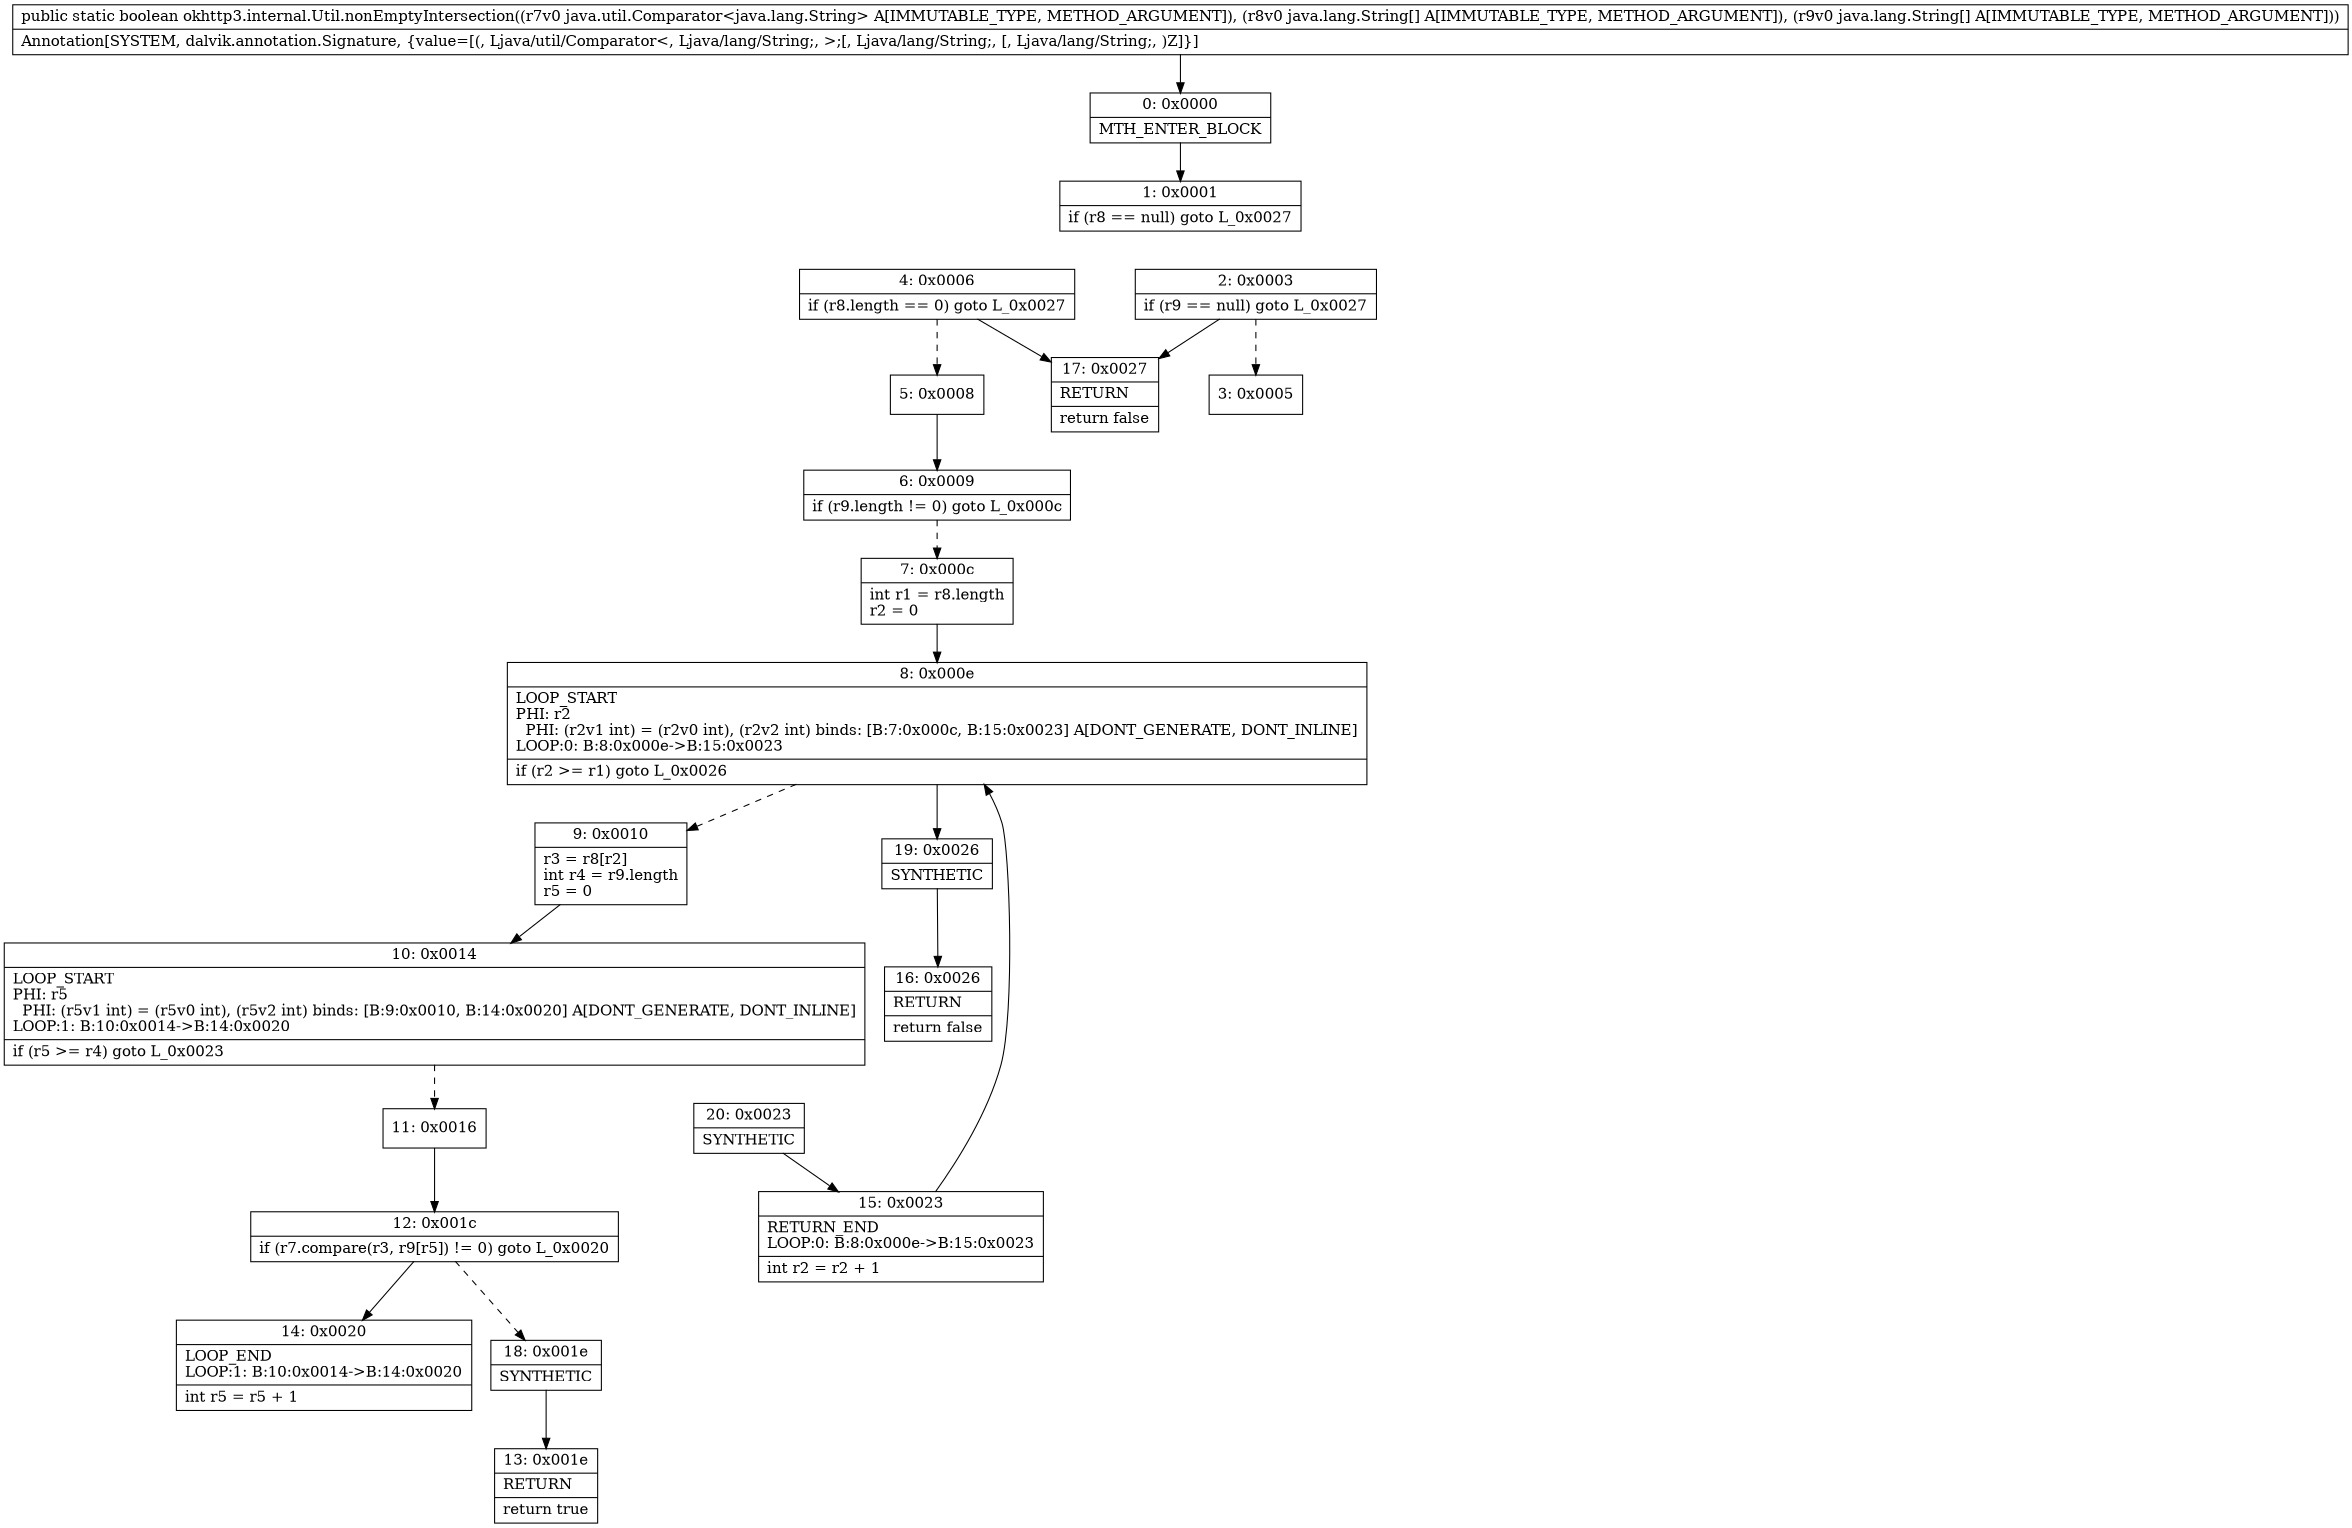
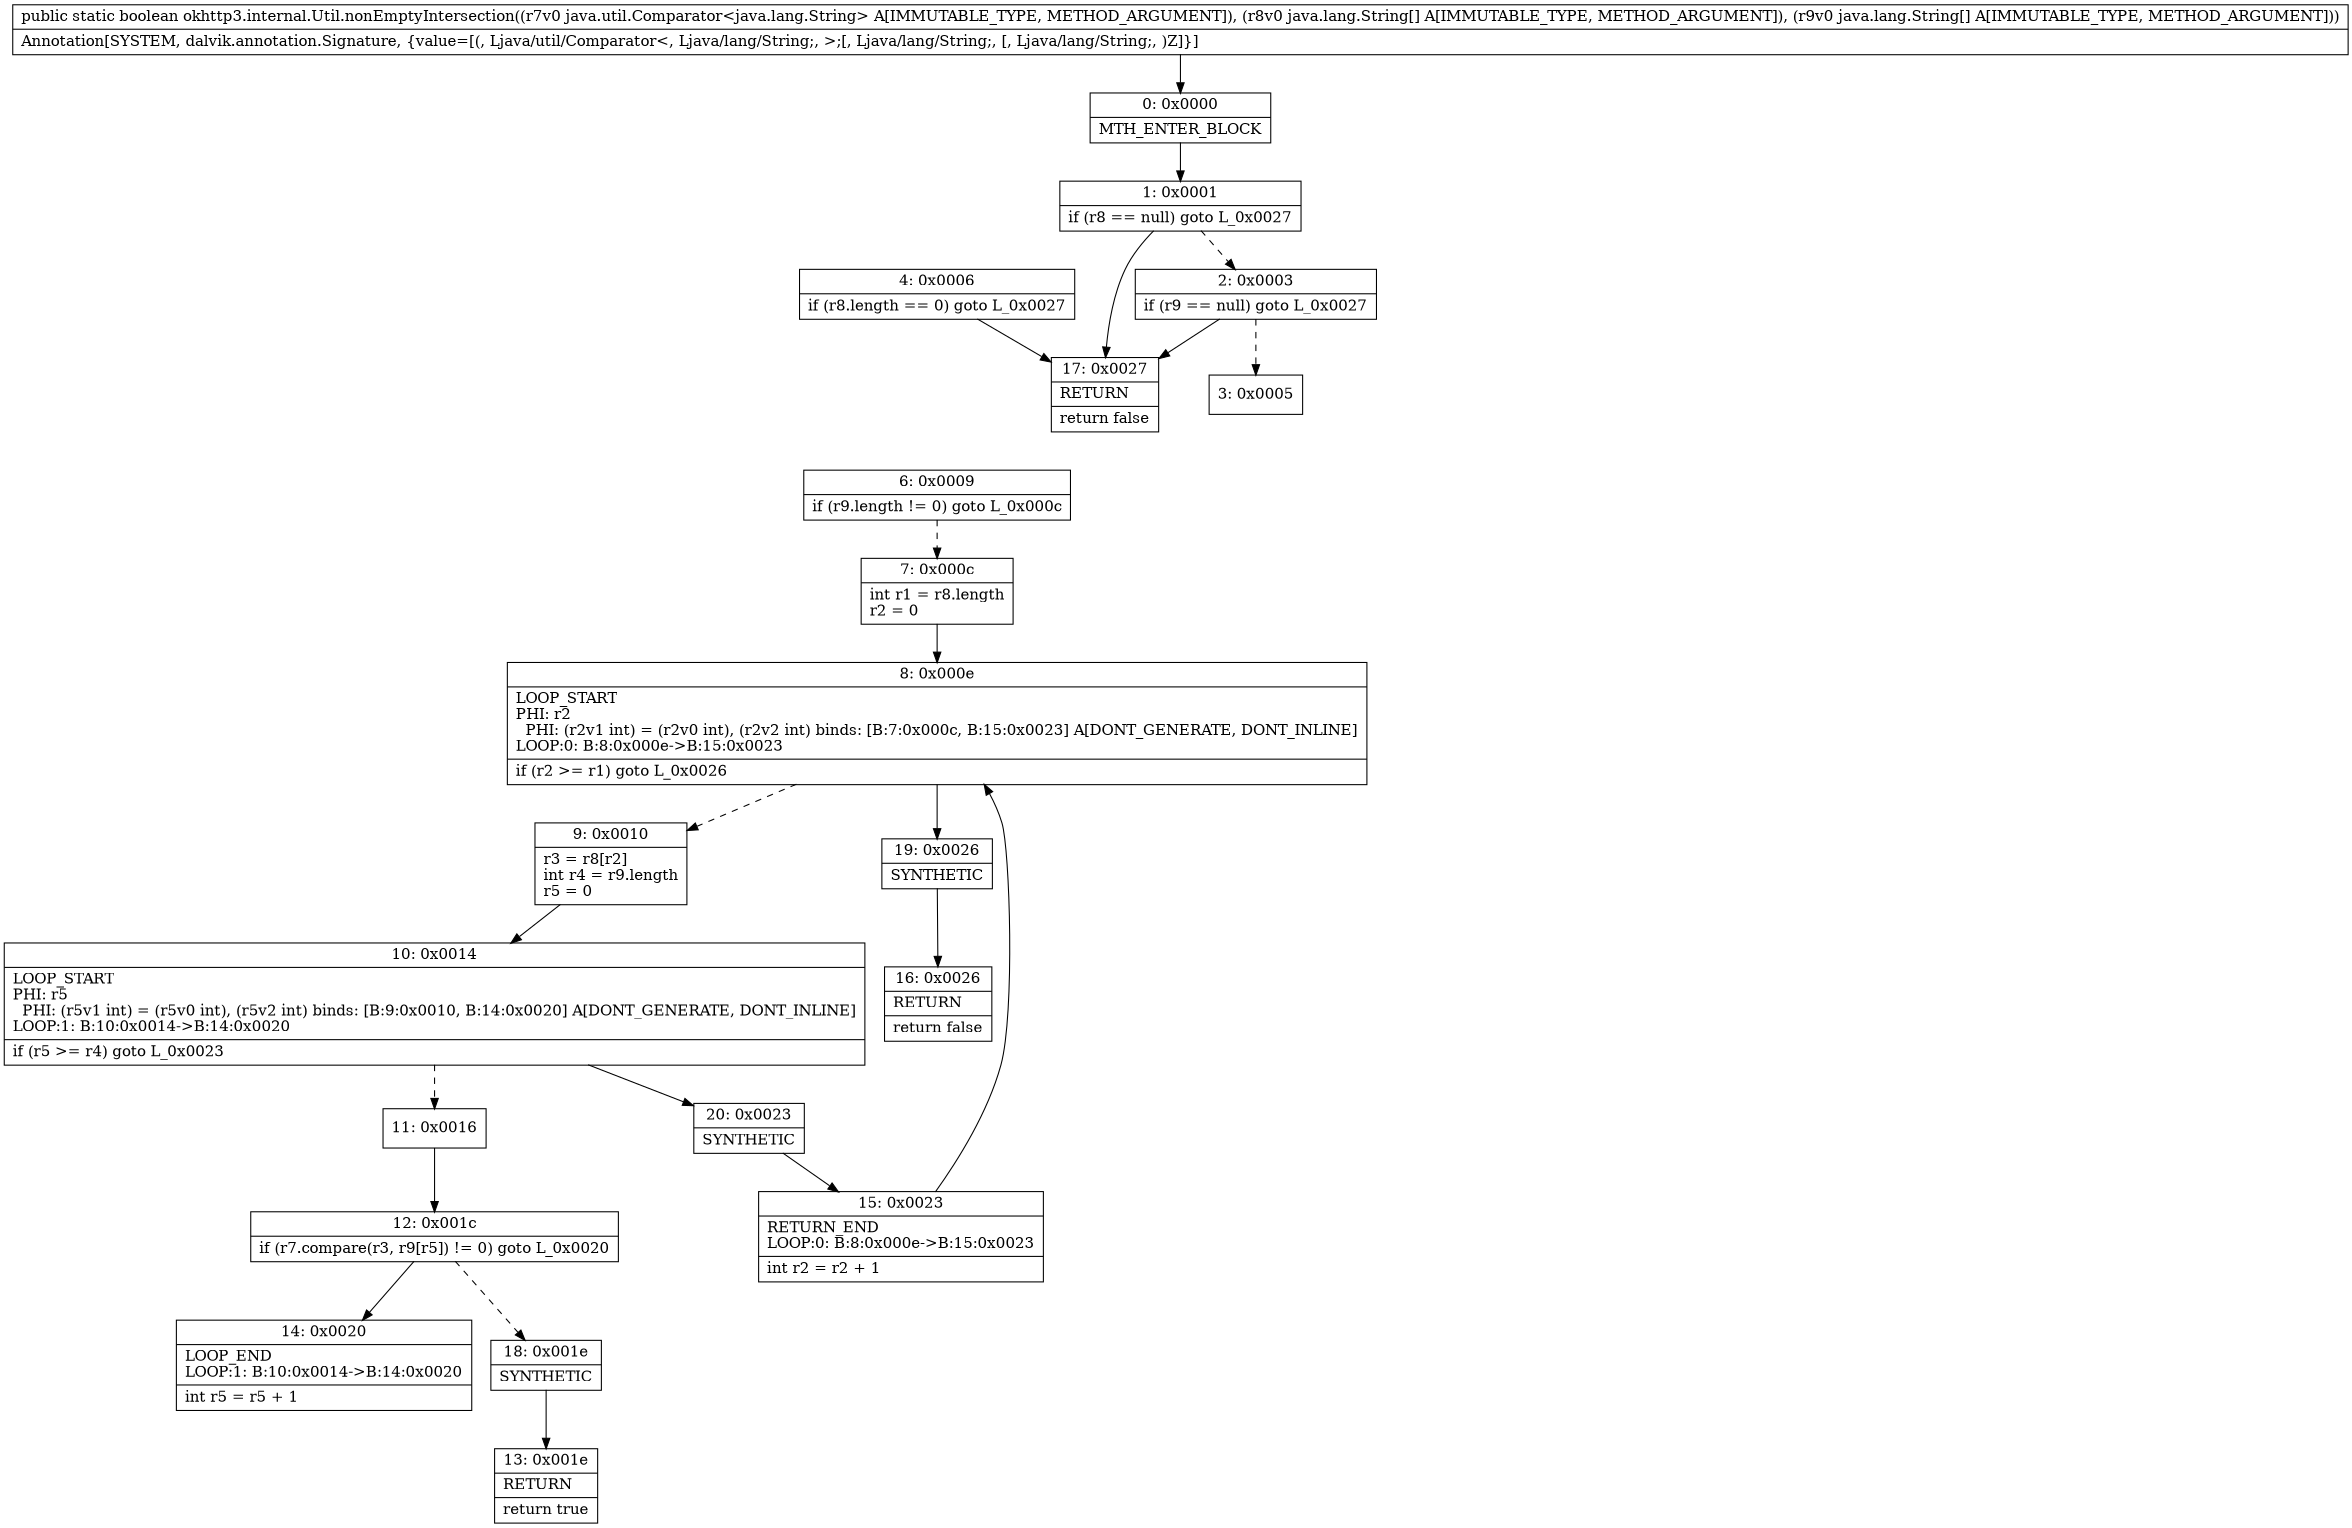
none -> (1215, 246)
none -> (1119, 284)
(937, 395) -> none
none -> (636, 1083)
